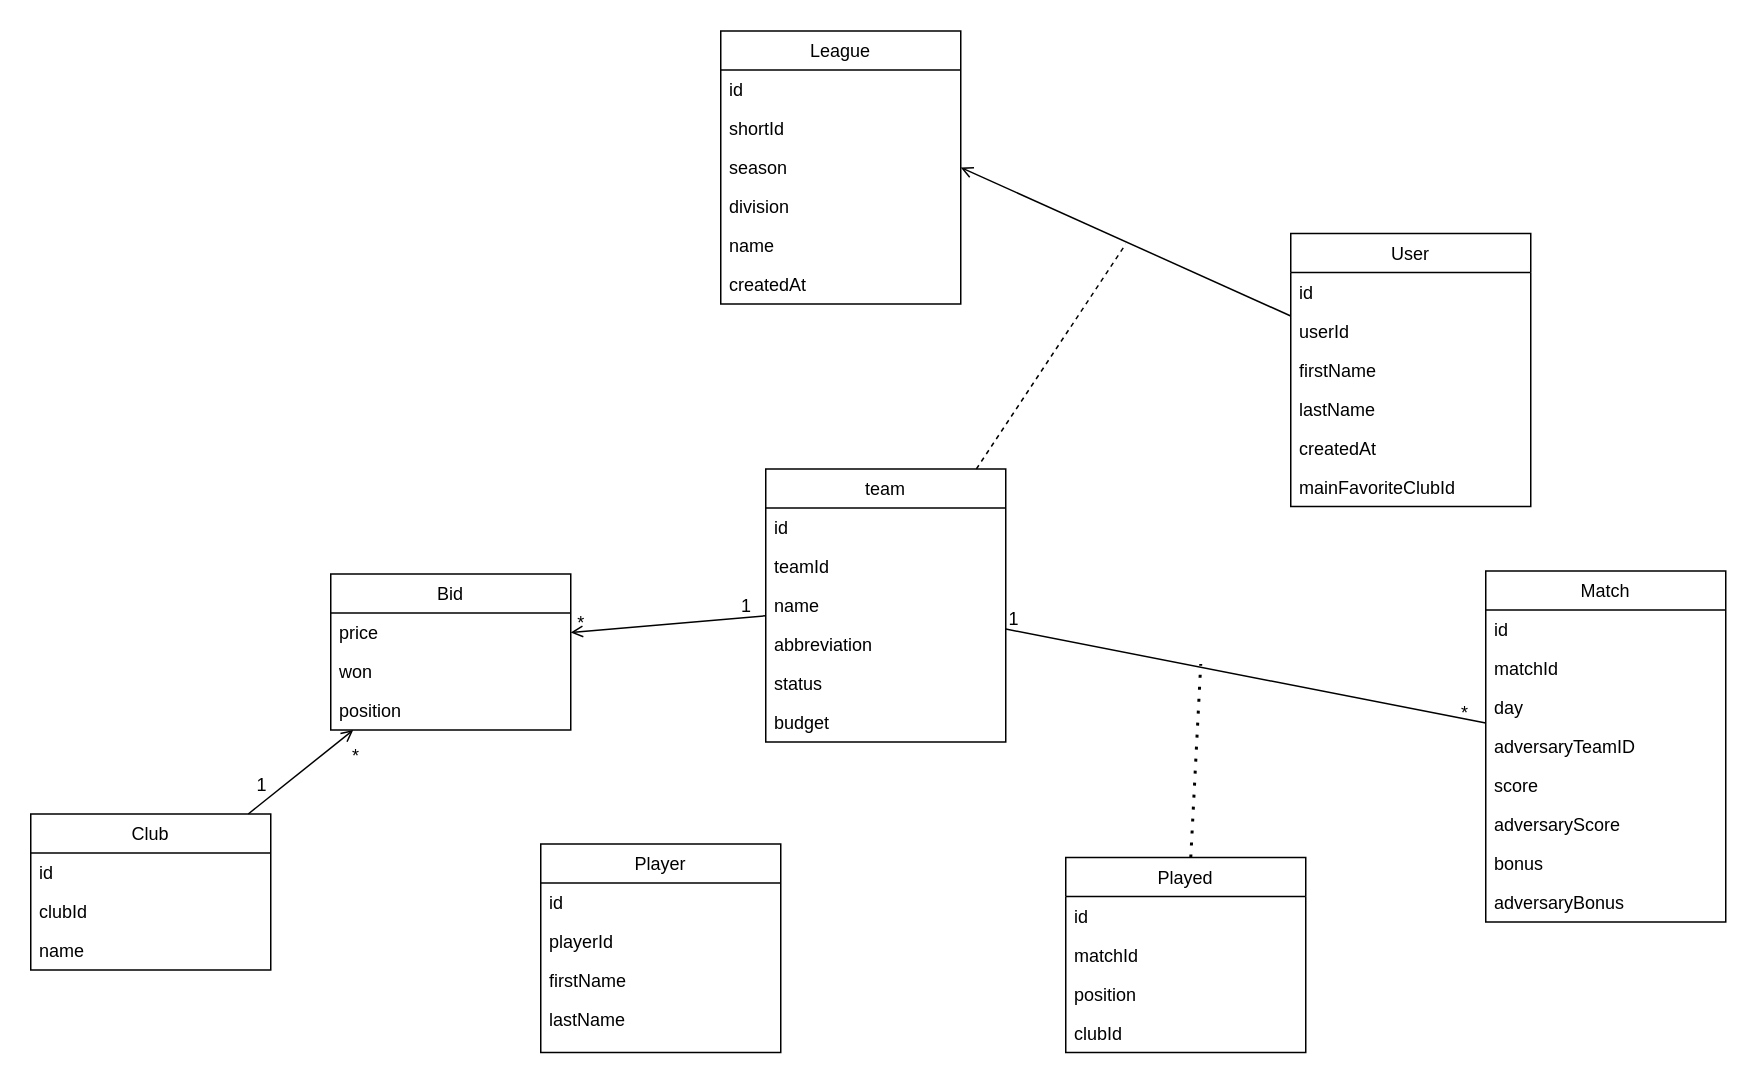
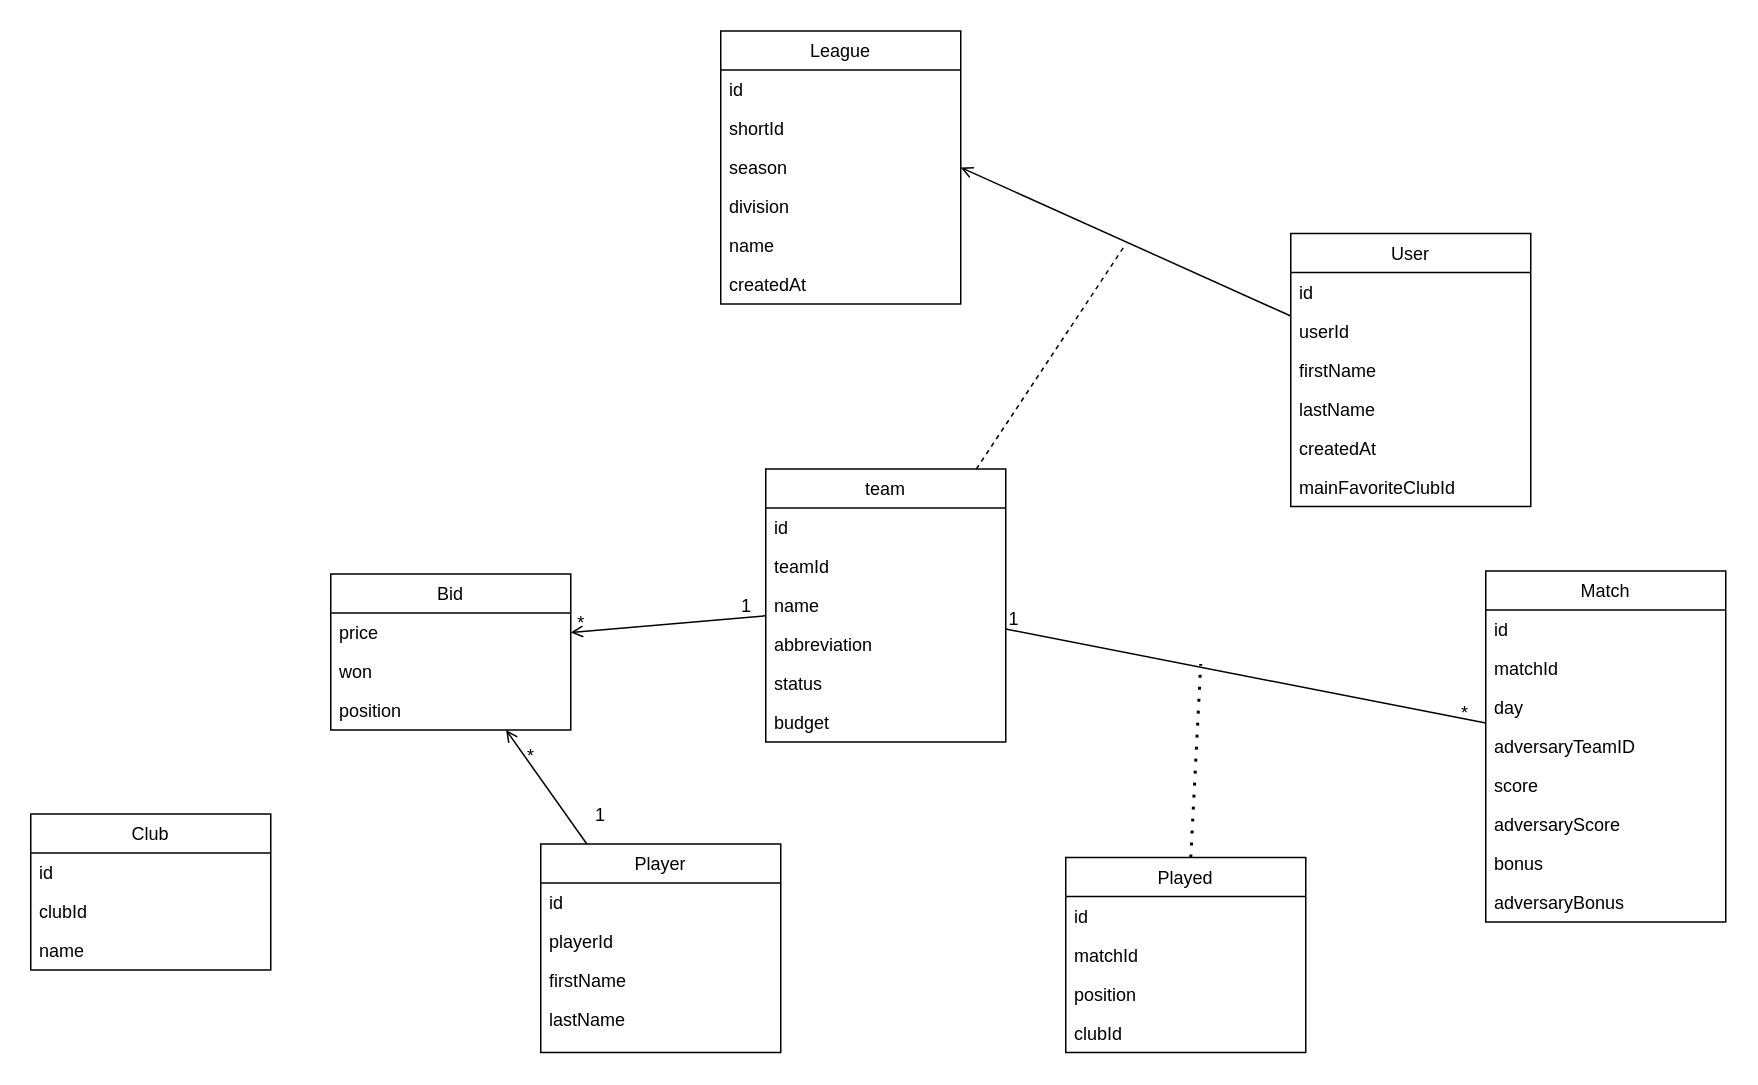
(299, 773) -> none
none -> (547, 788)
